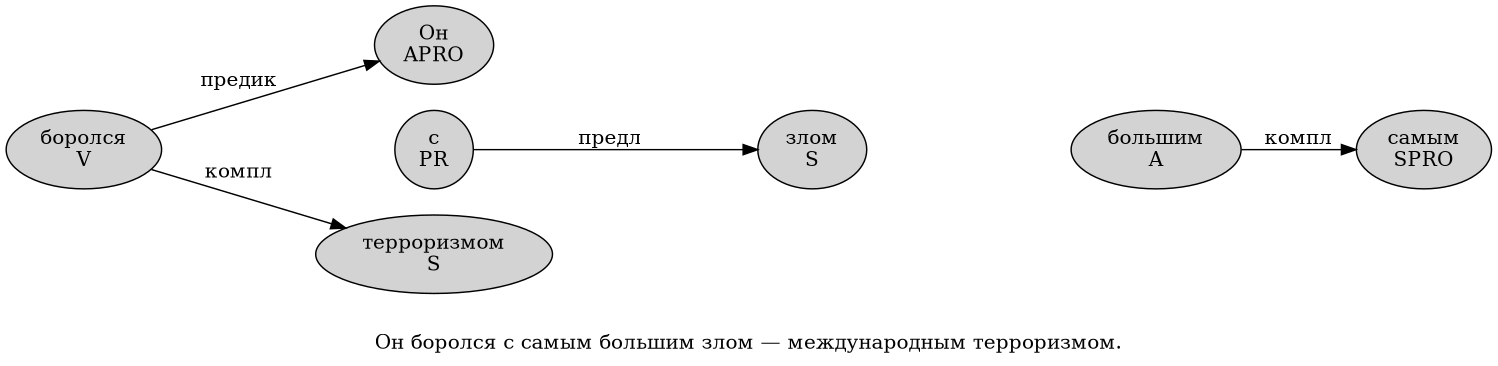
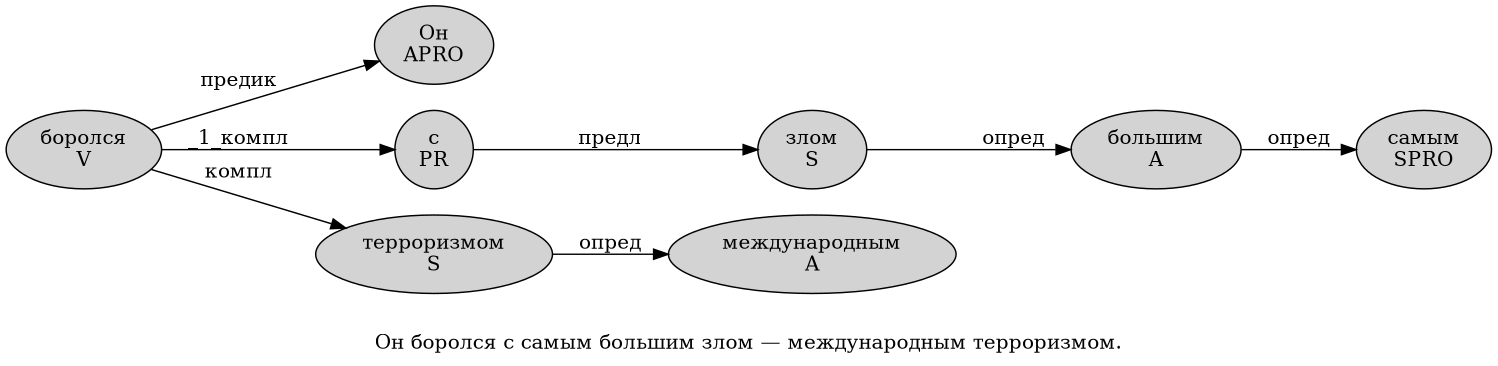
(1299, 139) -> (1299, 139)
none -> (271, 150)
none -> (961, 150)
none -> (812, 254)
